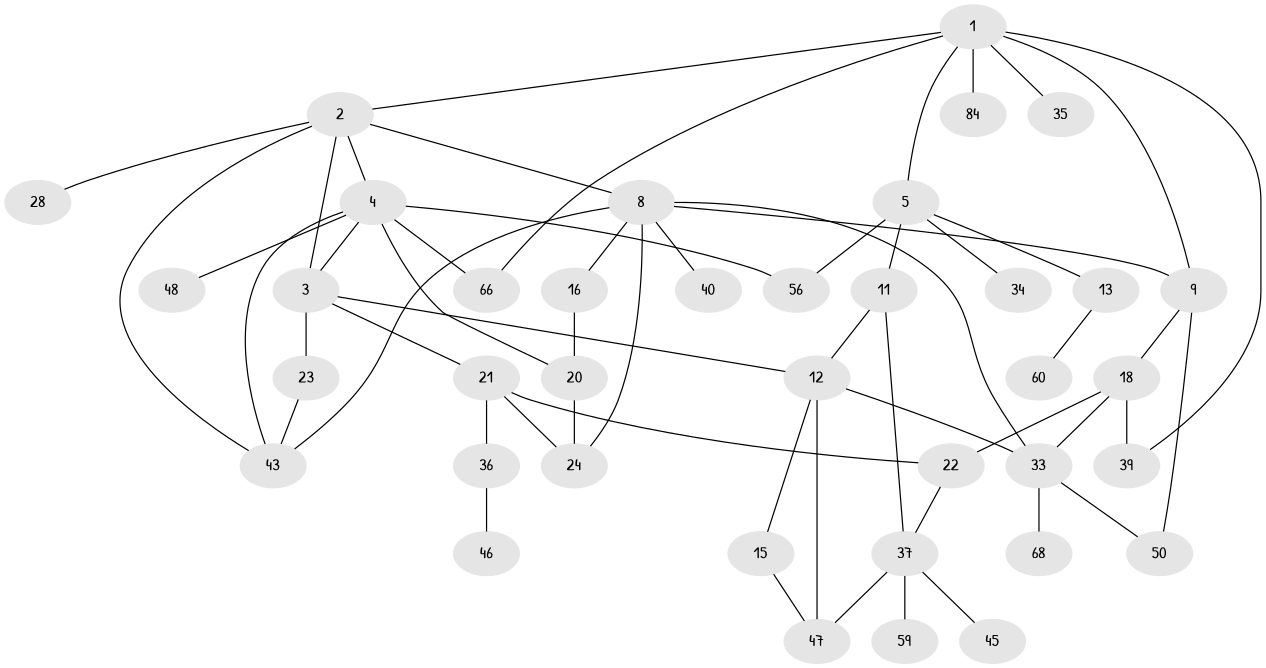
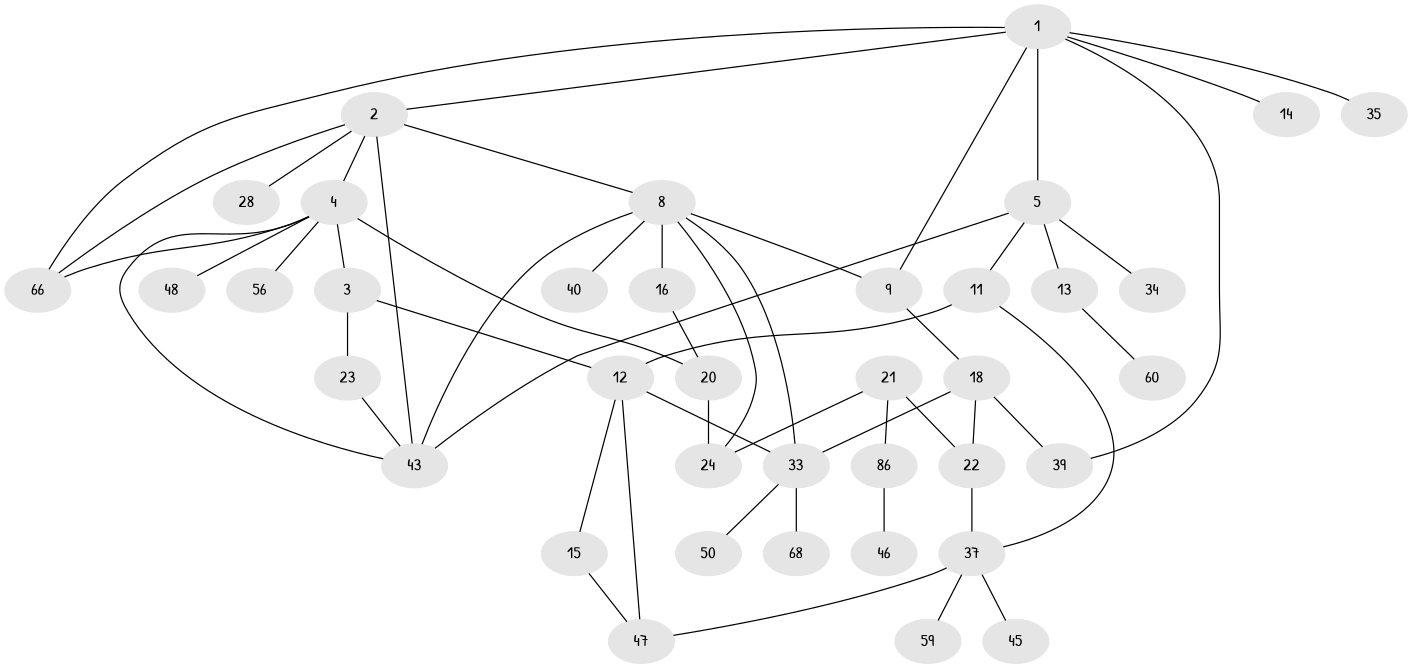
(973, 115) -> (1287, 115)
(323, 202) -> (195, 185)
(851, 246) -> (712, 311)
(400, 336) -> none
(1180, 417) -> none
(487, 466) -> (884, 466)
